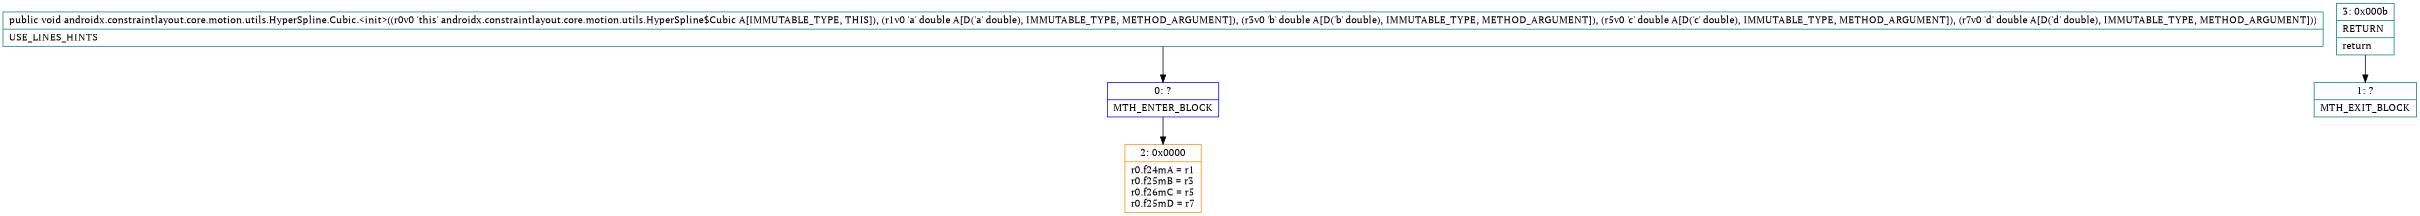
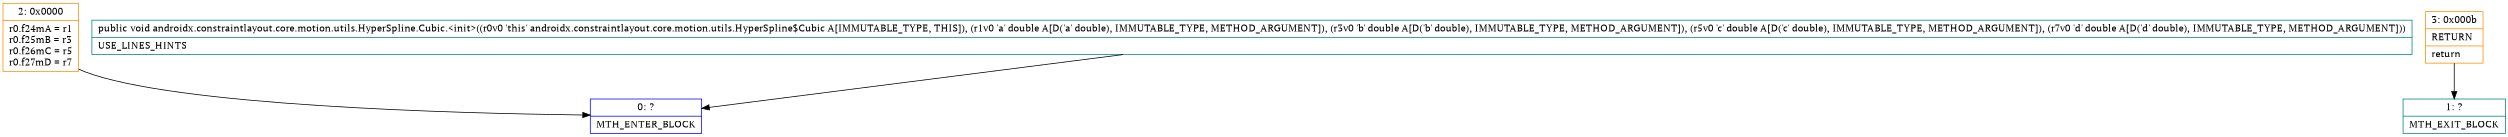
(2365, 29) -> (2454, 37)
(1163, 127) -> (329, 106)
(1163, 204) -> (41, 62)
